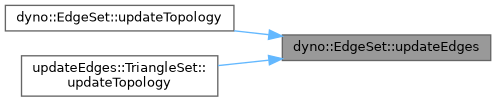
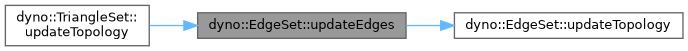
(251, 33) -> (423, 26)
(120, 76) -> (77, 26)
